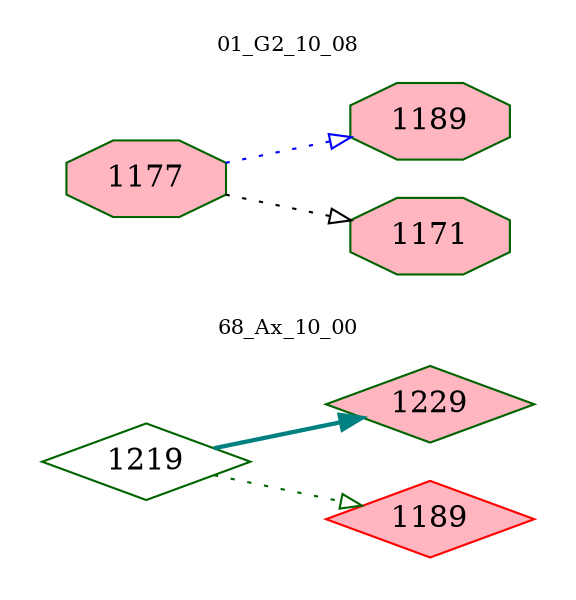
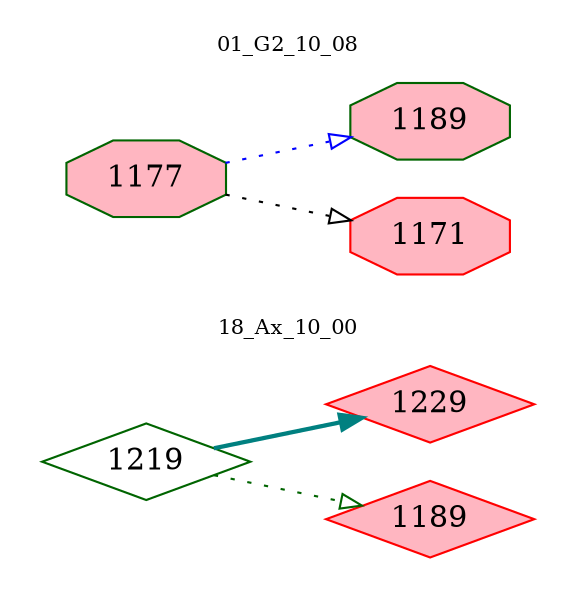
(430, 236) -> (430, 236)
(288, 329) -> (288, 329)
(430, 404) -> (430, 404)
